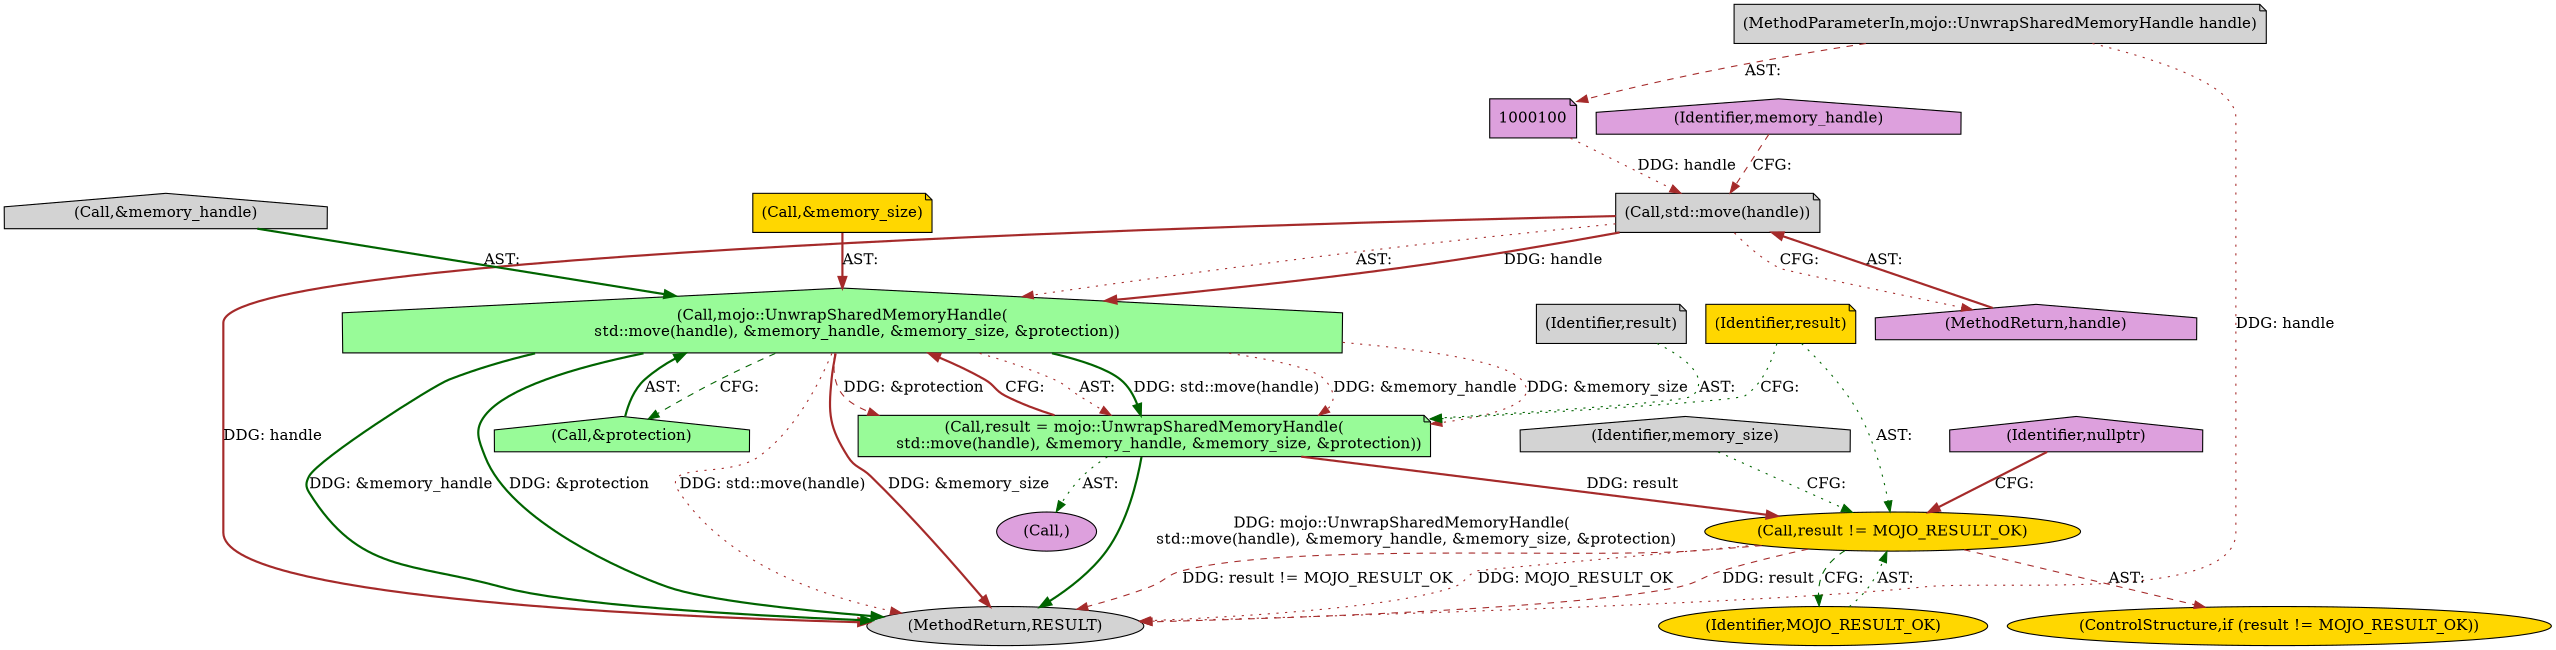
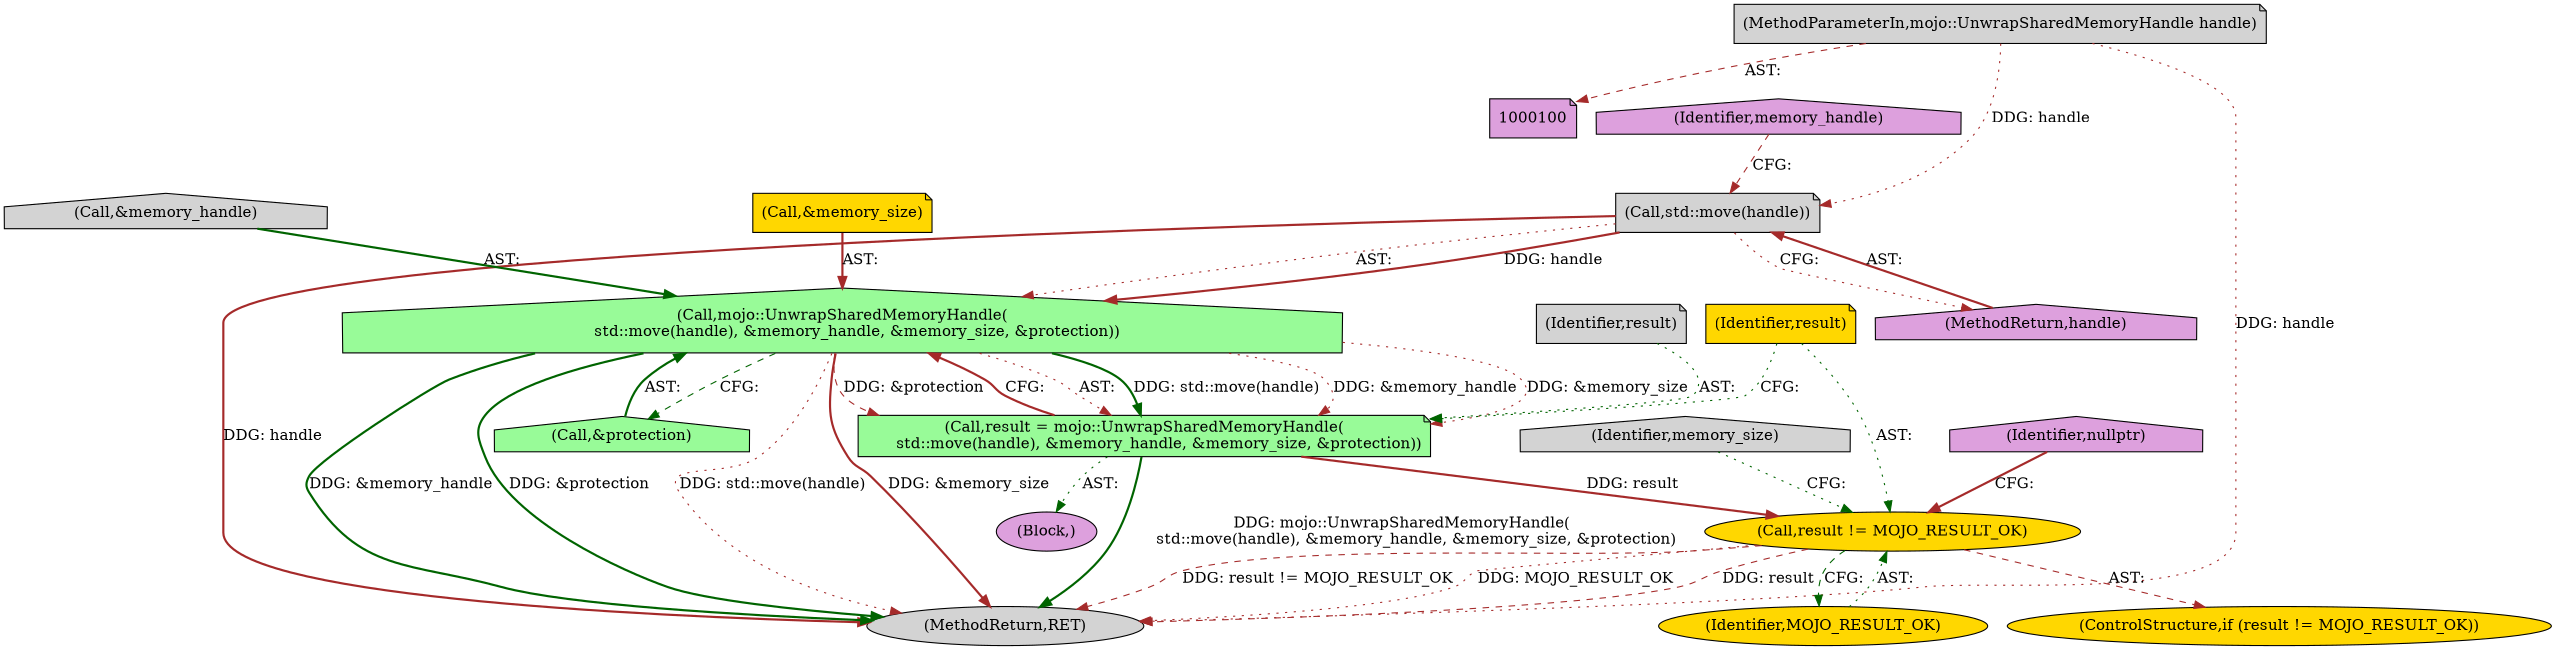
(1621, 163) -> (1950, 156)
(1047, 532) -> (1047, 532)
(1005, 626) -> (1005, 626)
